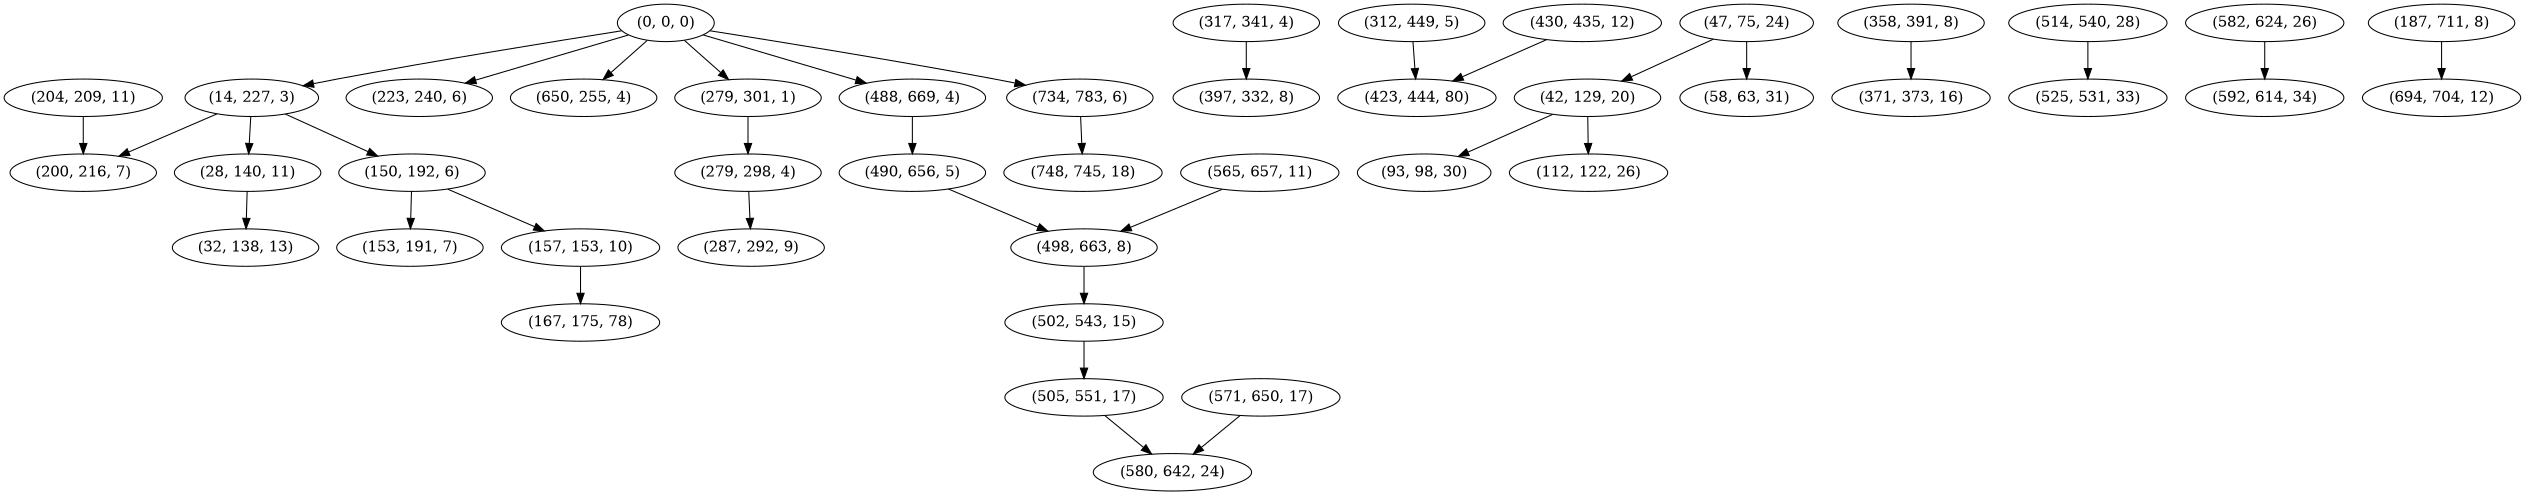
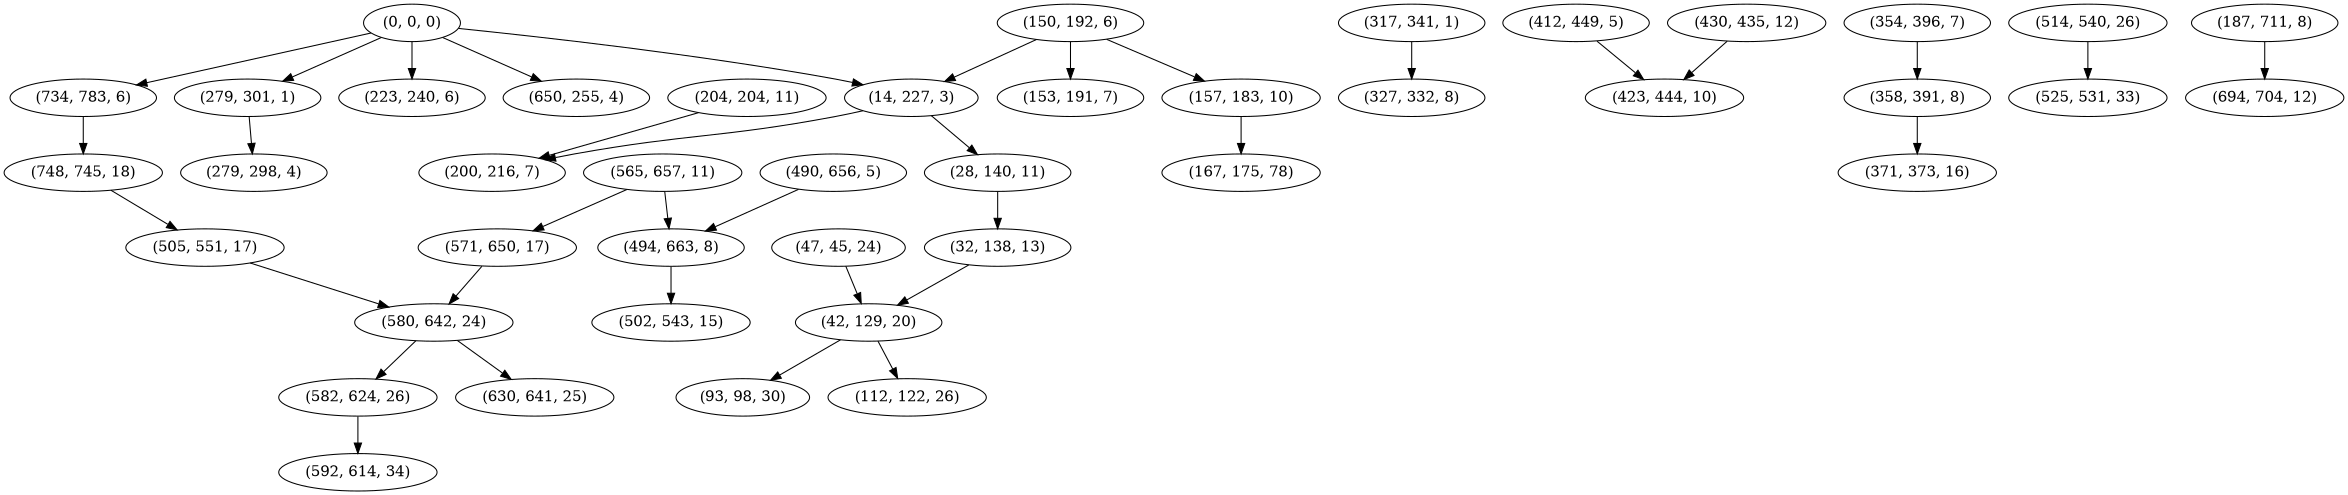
(1246, 23) -> (1412, 23)
(1412, 23) -> (1576, 23)
(1747, 23) -> (839, 248)
none -> (1917, 23)
(2088, 23) -> (2088, 23)
(83, 98) -> (747, 98)
(912, 98) -> none
(1246, 98) -> (1412, 98)
(1417, 98) -> (1664, 98)
(1747, 98) -> none
(327, 133) -> (995, 58)
none -> (585, 208)
(581, 248) -> (1241, 98)
(751, 248) -> none
(1084, 248) -> (671, 248)
none -> (938, 282)
(1084, 355) -> (139, 207)
none -> (400, 356)
none -> (535, 397)
